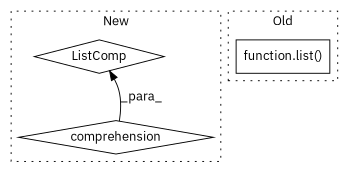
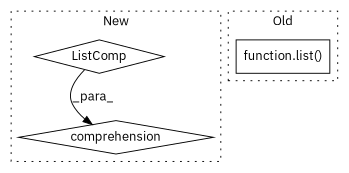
(120, 100) -> (71, 95)
